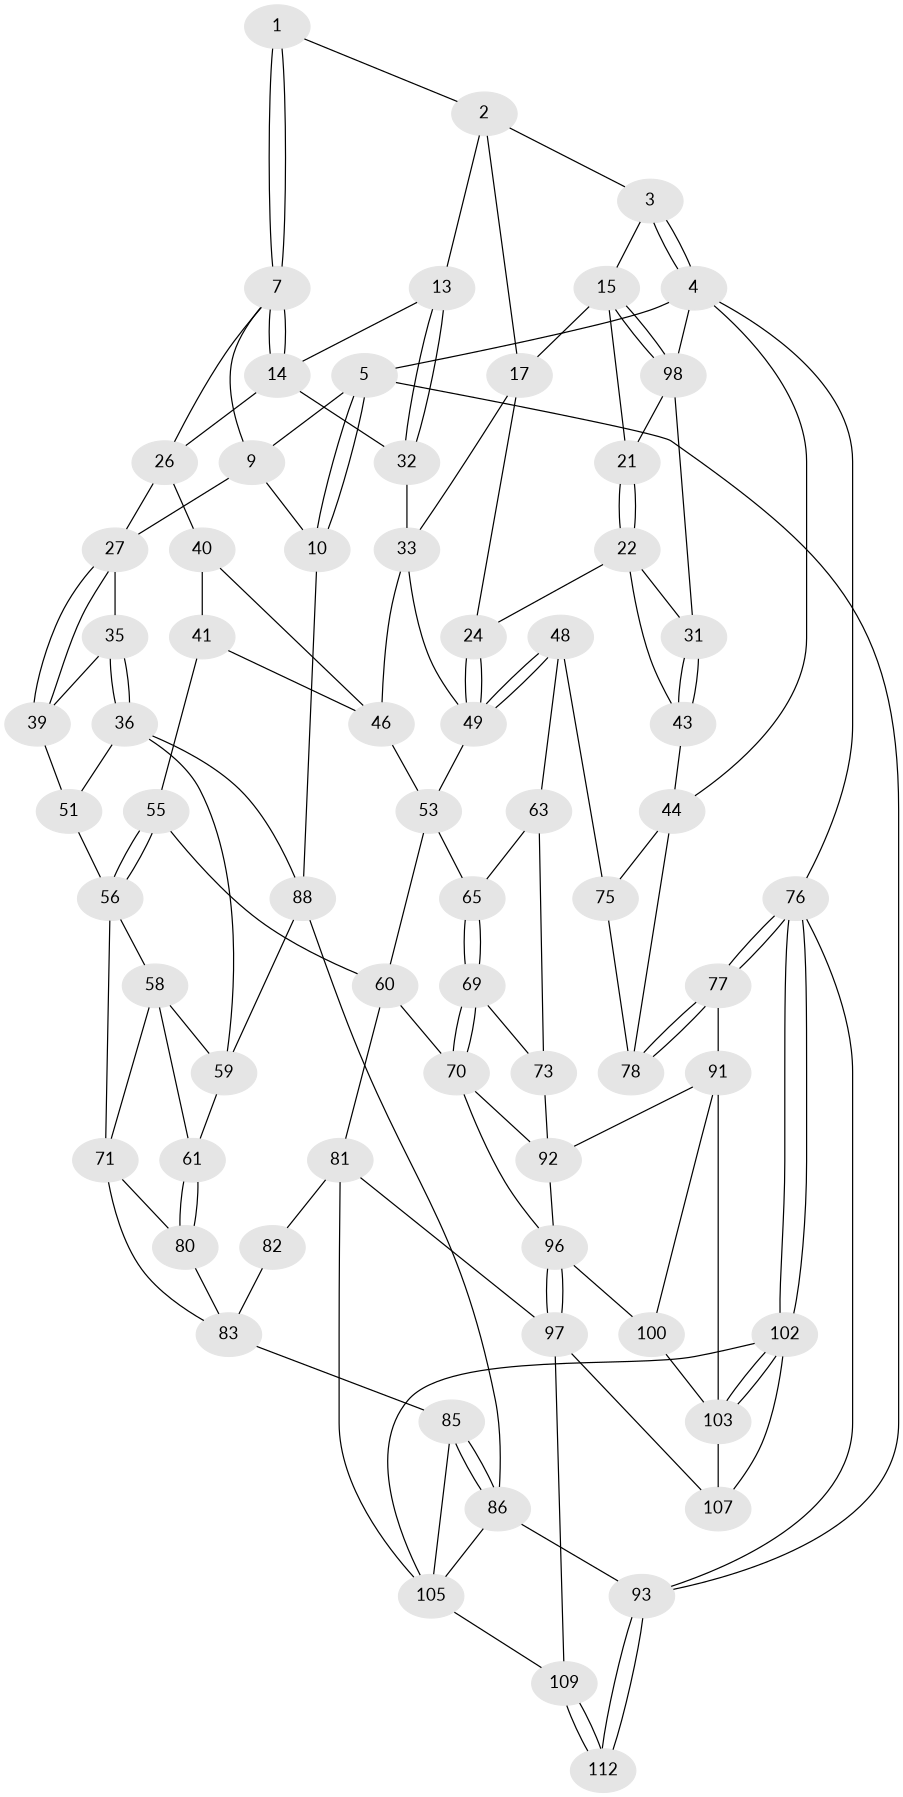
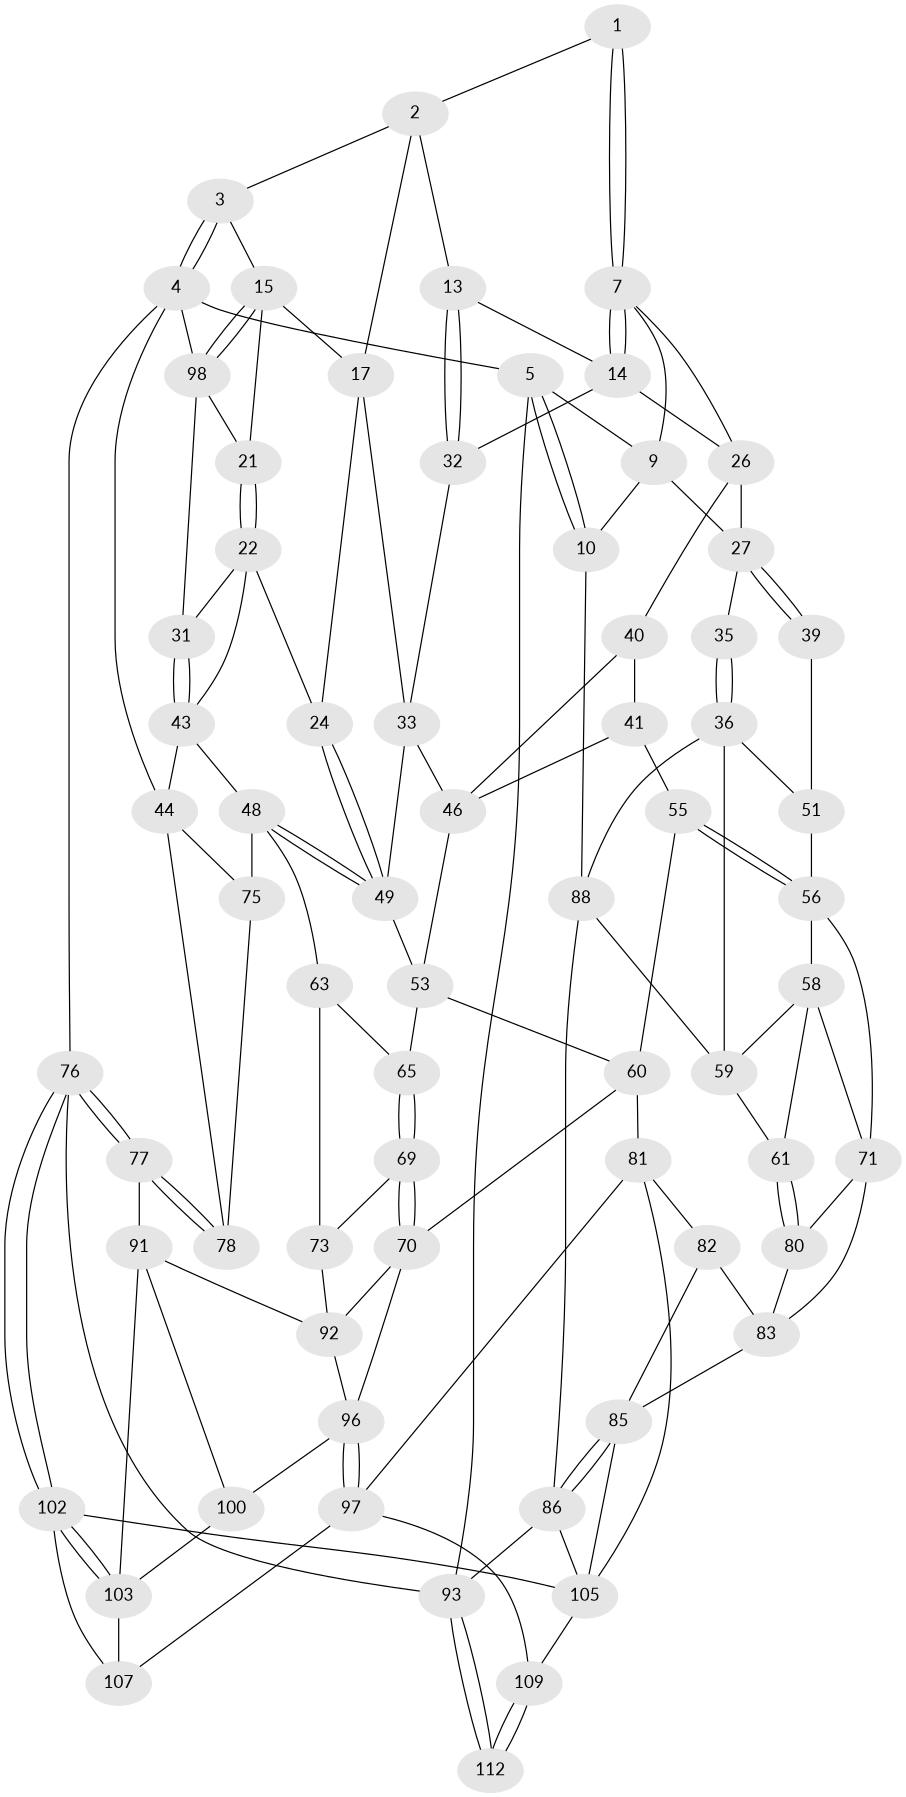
(76, 681) -> none
none -> (217, 768)
none -> (661, 1338)
